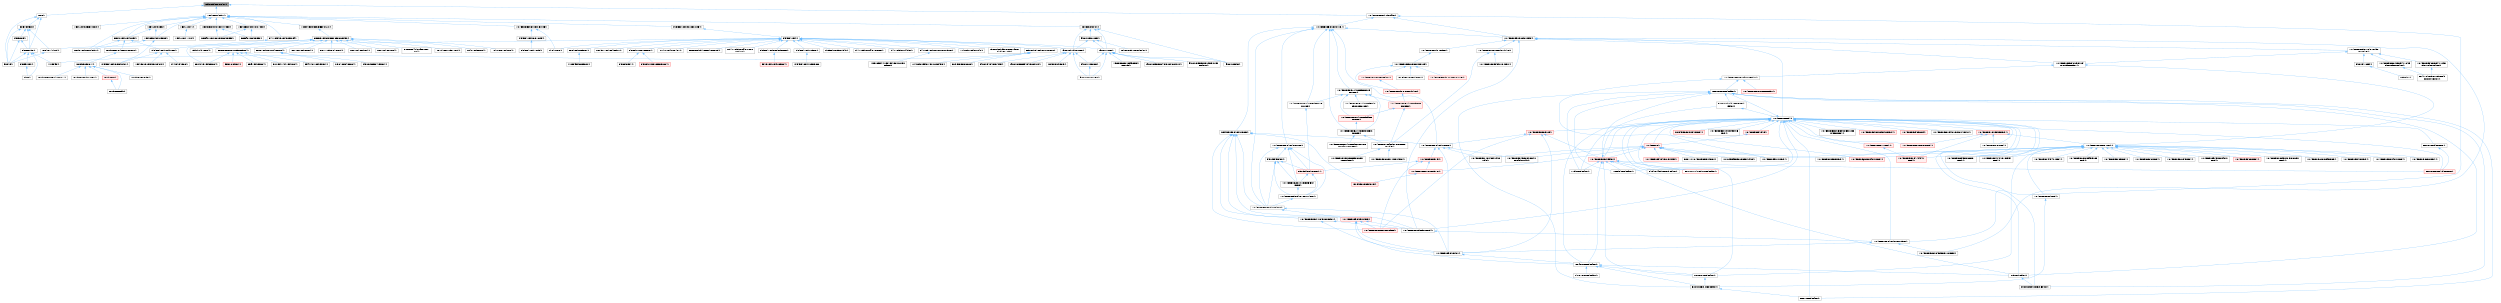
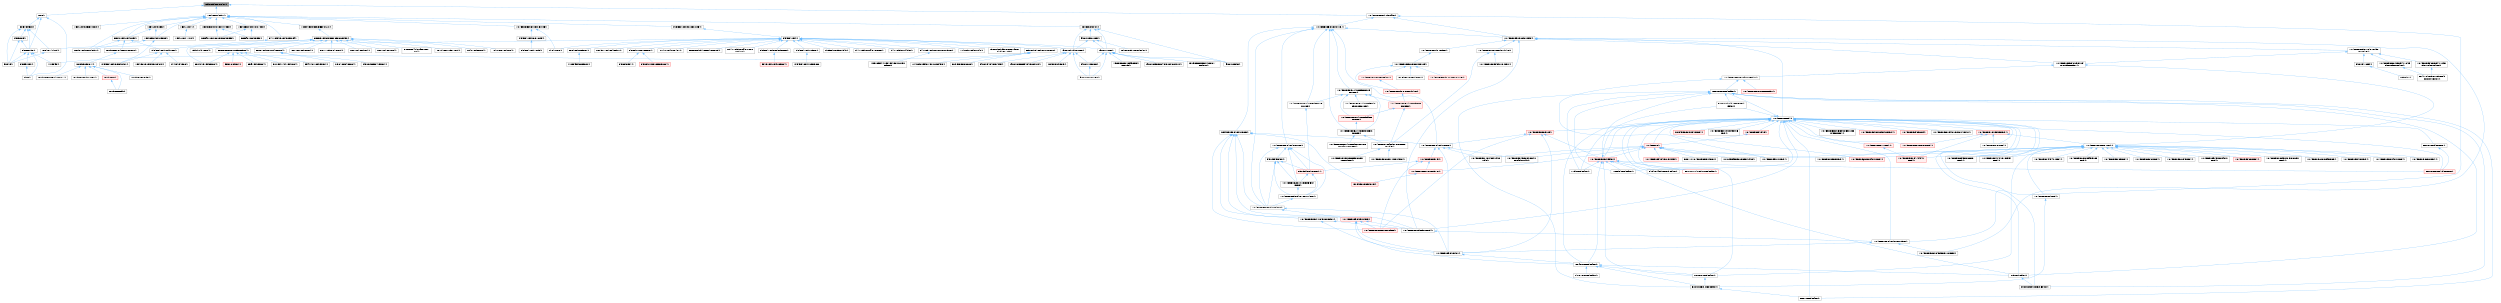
(9, 33) -> (67, 56)
(1204, 64) -> (1204, 64)
(1759, 113) -> (1759, 112)
